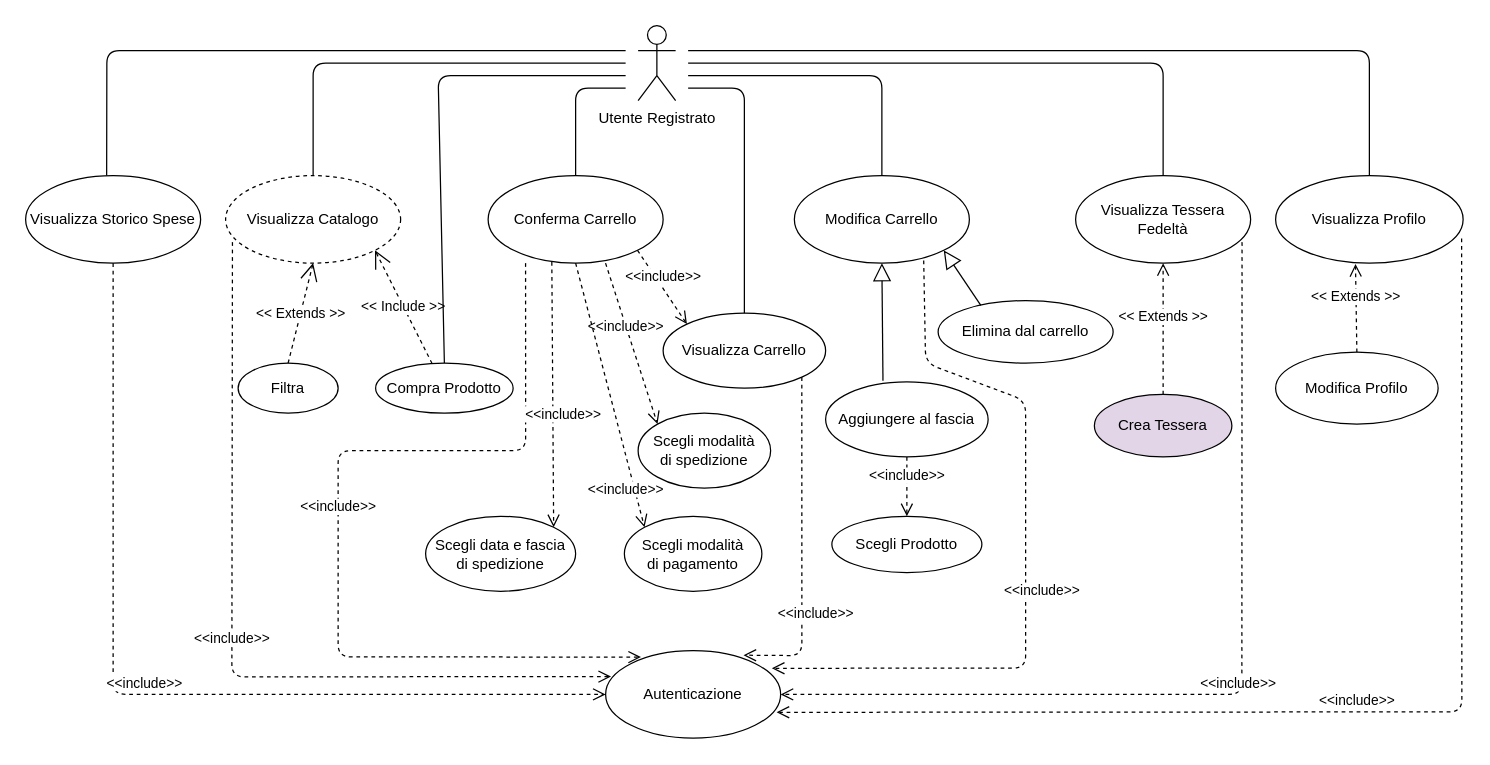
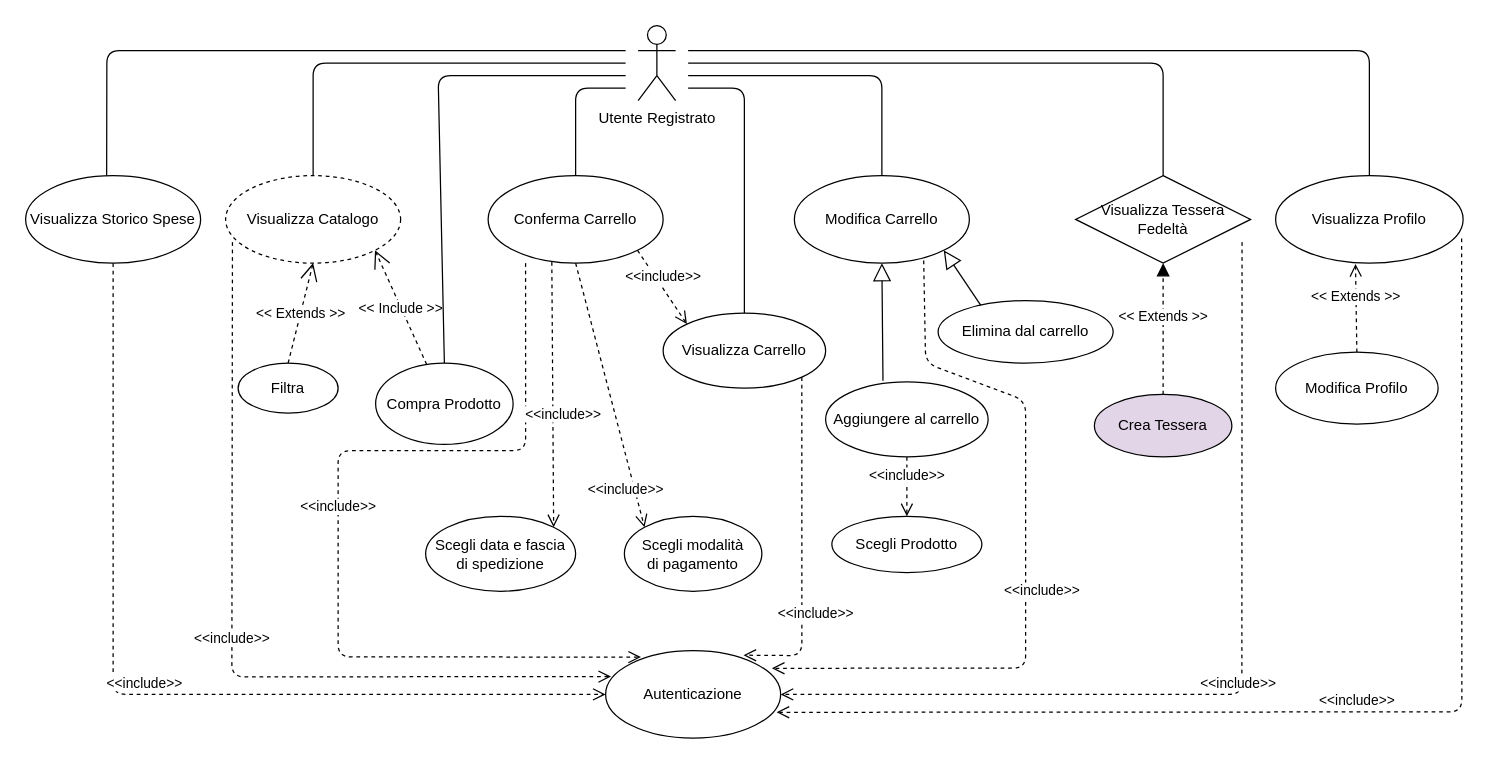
(1163, 219) -> (1163, 219)
(1163, 272) -> (1163, 277)
(631, 342) -> none
(444, 388) -> (444, 404)
(907, 419) -> (907, 419)
(704, 451) -> none
